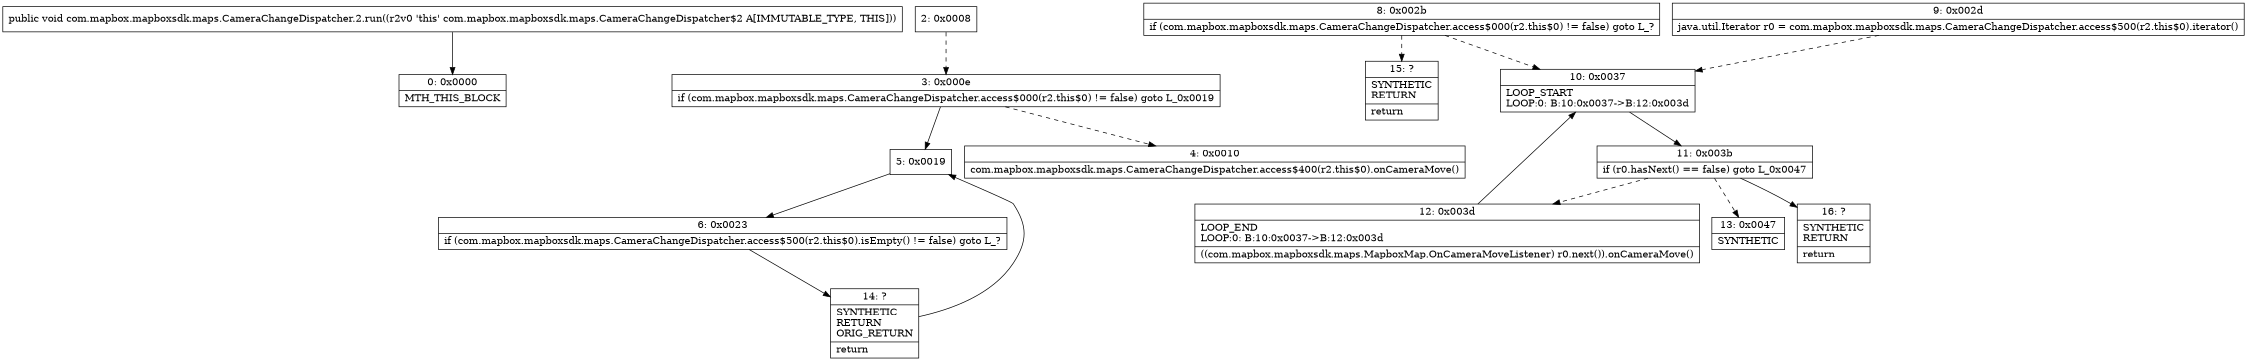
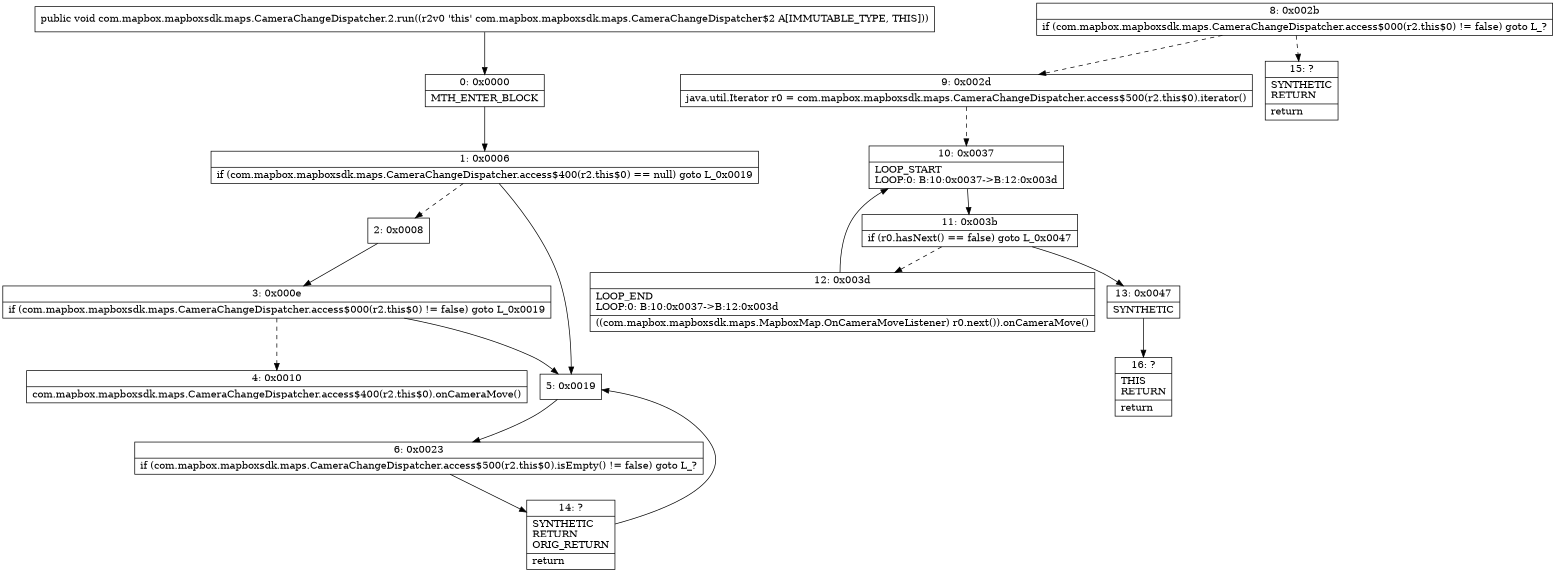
(946, 50) -> (344, 263)
(1489, 51) -> (1134, 54)
(453, 98) -> (485, 98)
none -> (485, 167)
(1766, 190) -> (1143, 334)
(1725, 195) -> (1076, 262)
(1834, 228) -> (1134, 381)
